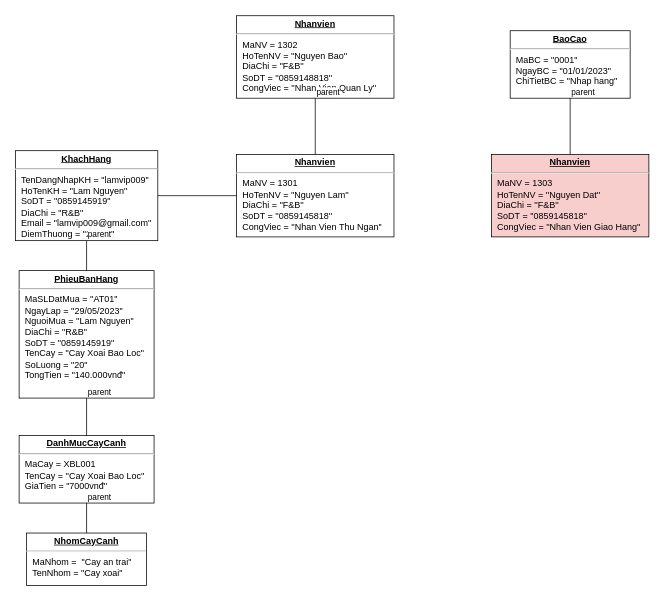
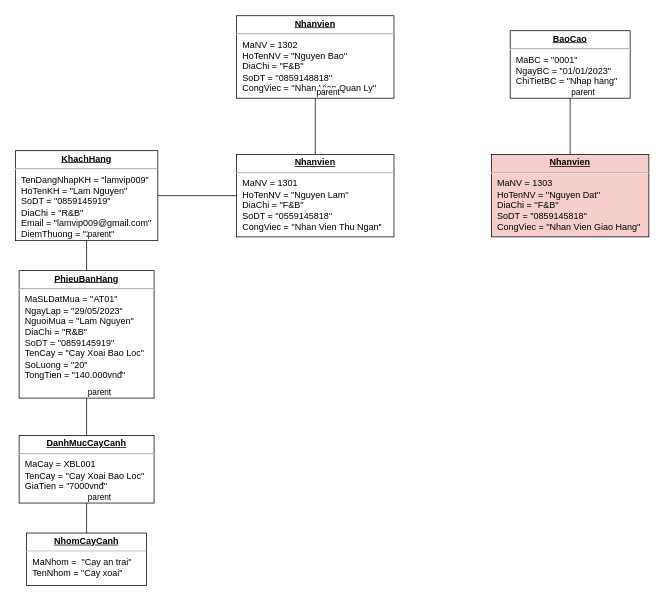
(307, 187) -> (307, 187)
